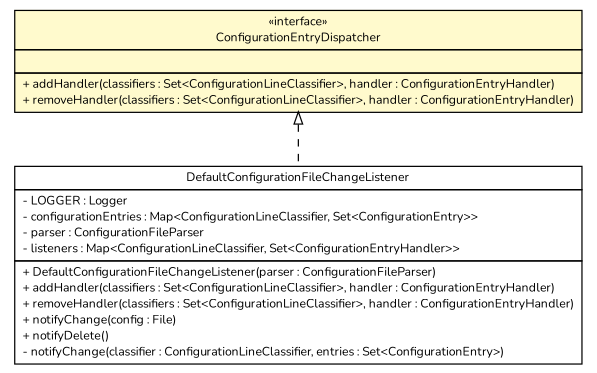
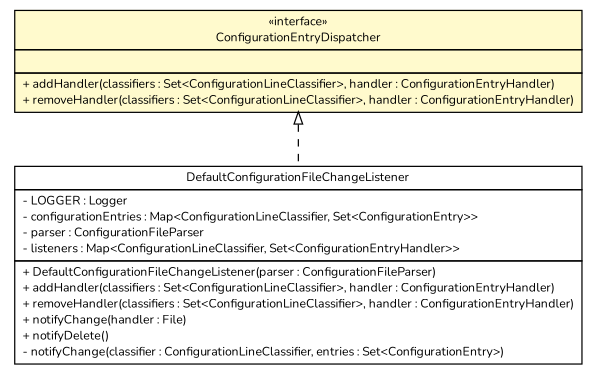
(99, 320) -> (105, 320)
